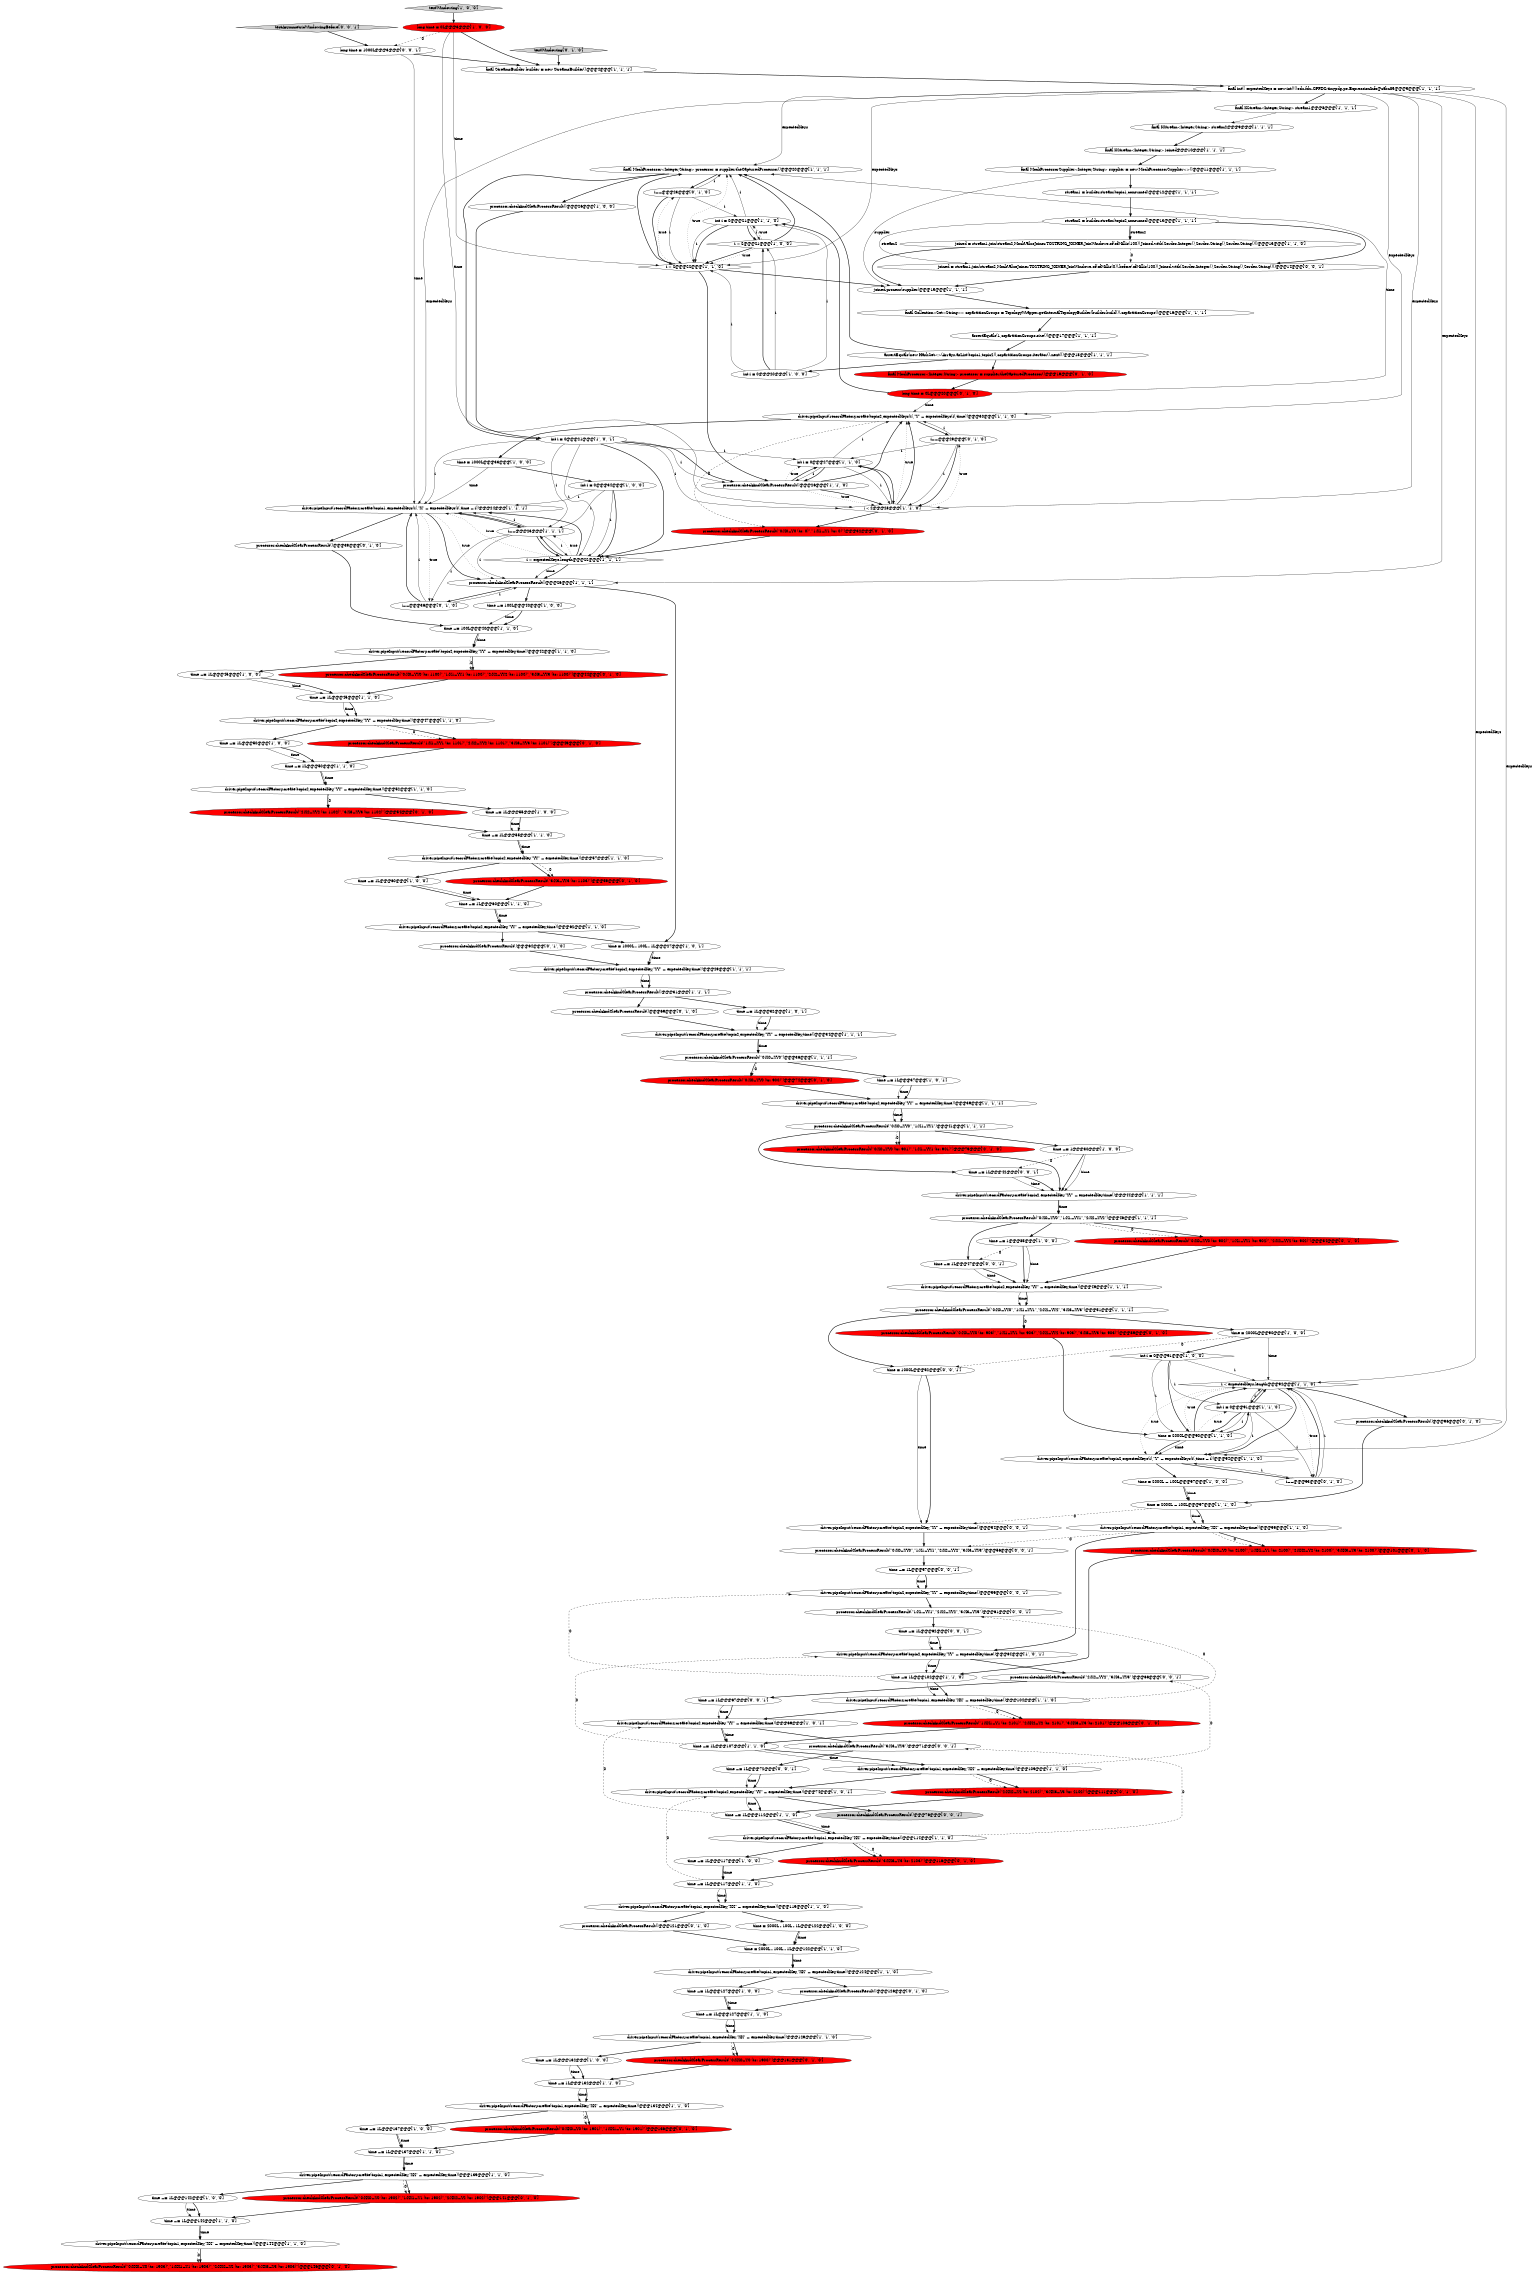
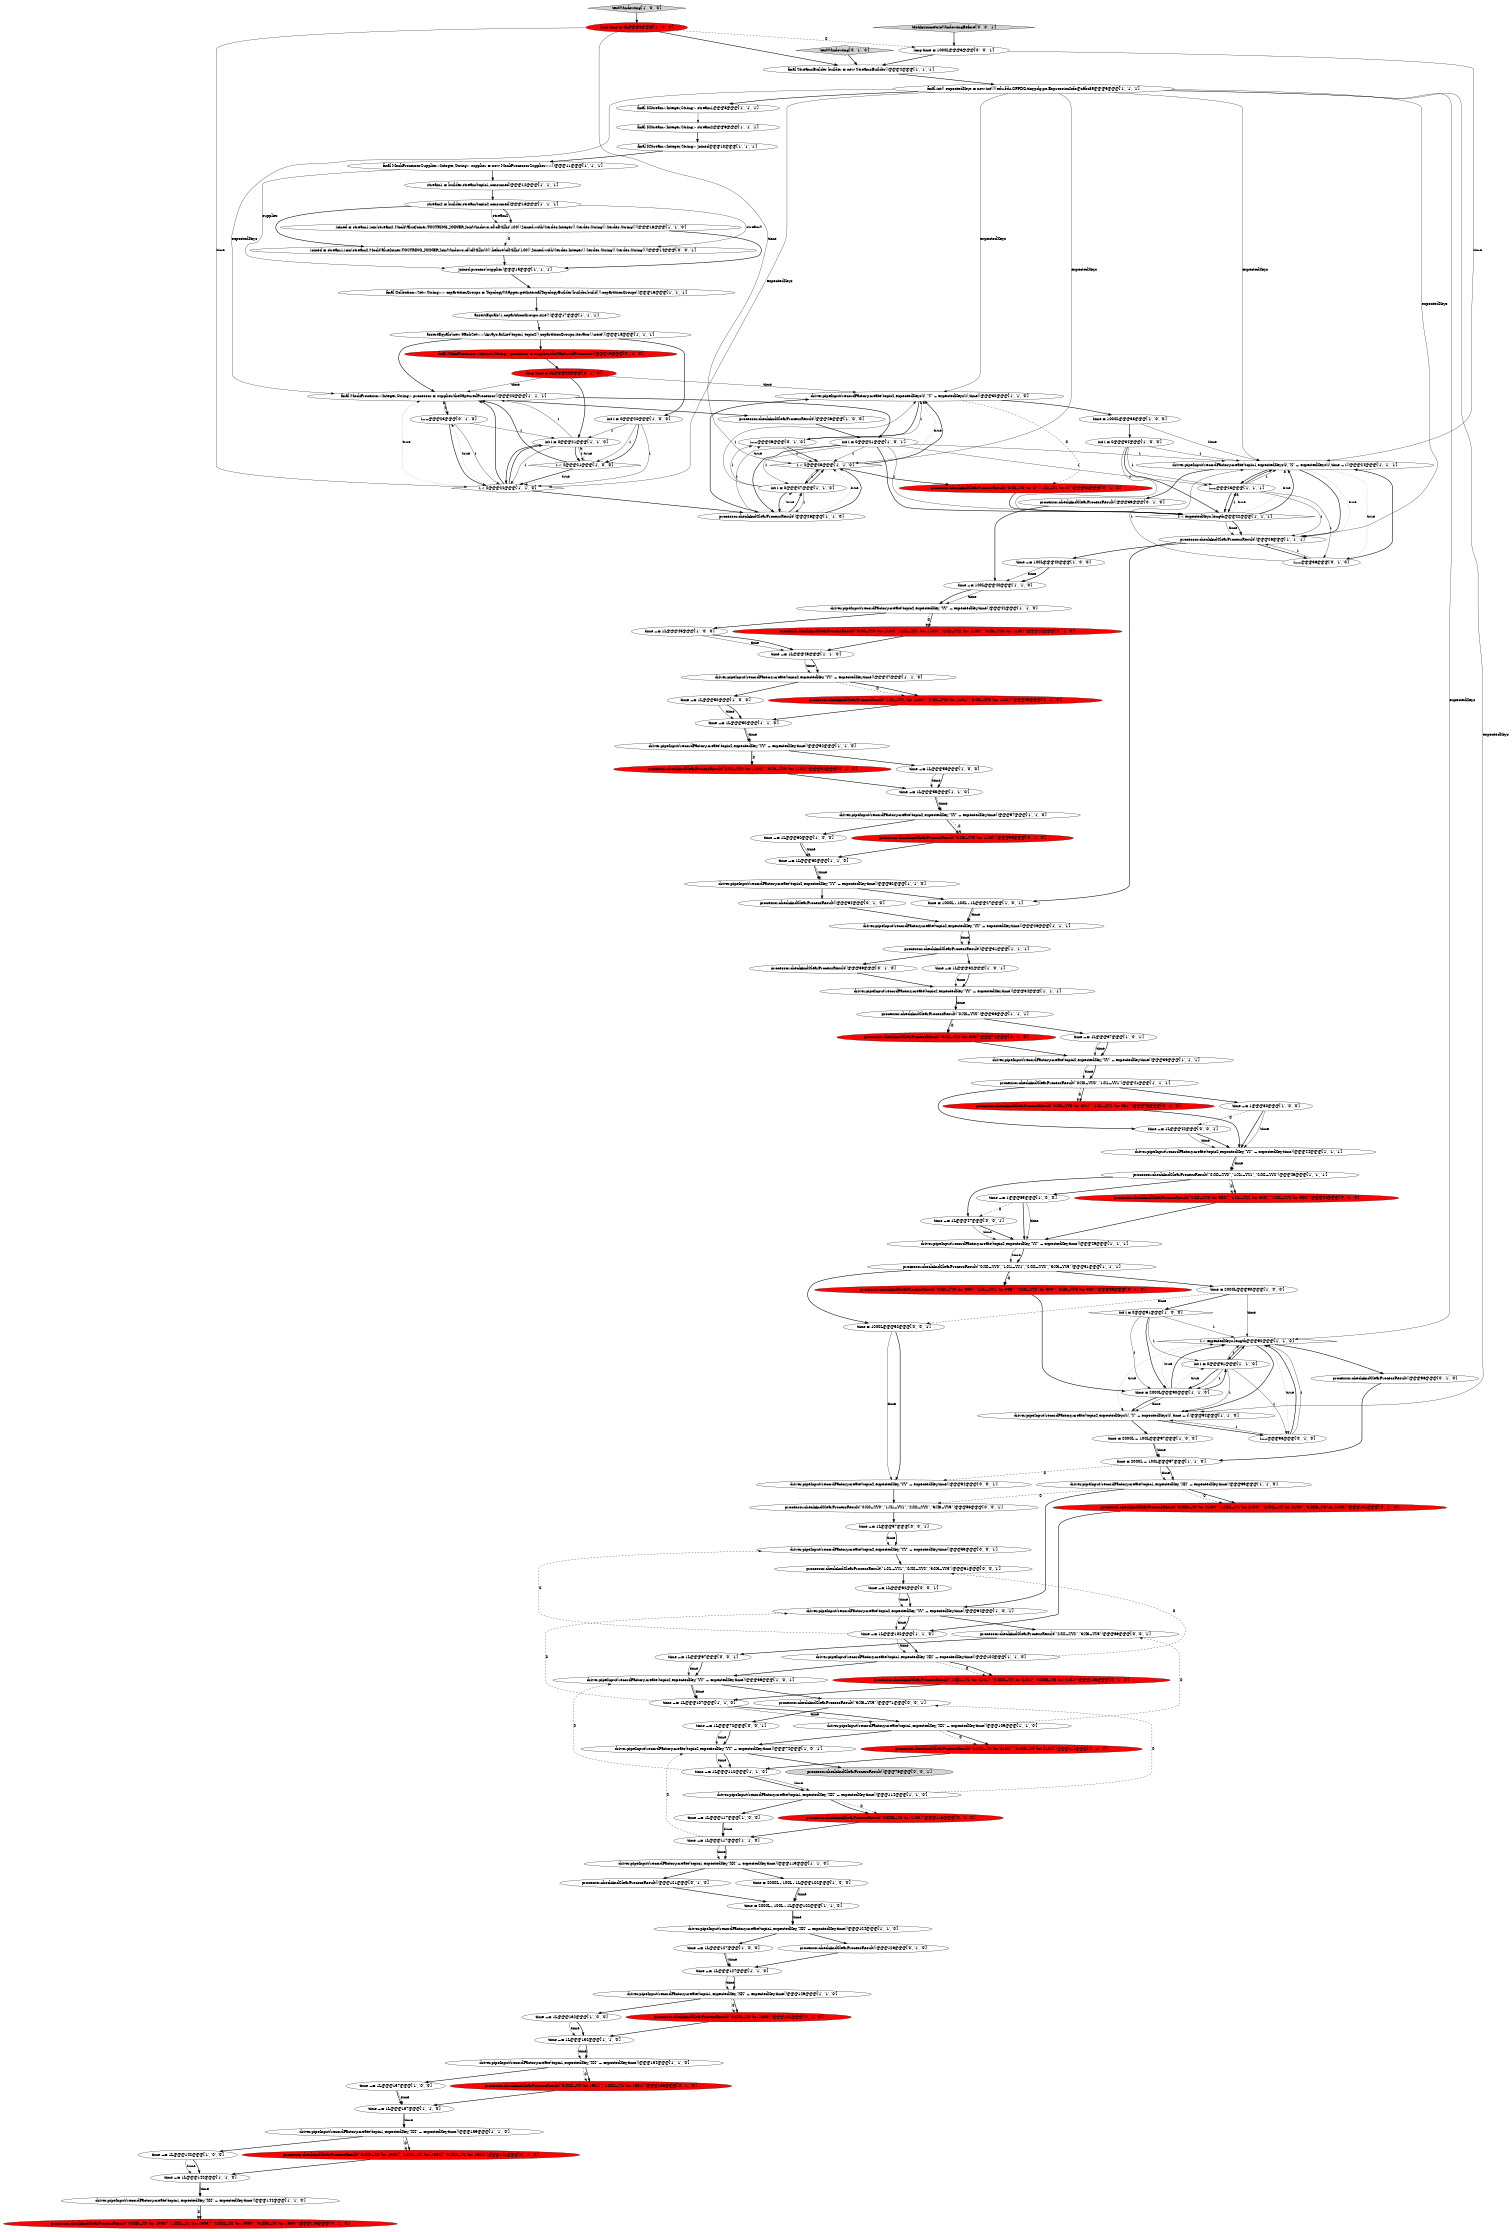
(800, 278) -> (516, 458)
(895, 451) -> (732, 472)
(1182, 1345) -> (1162, 1301)
